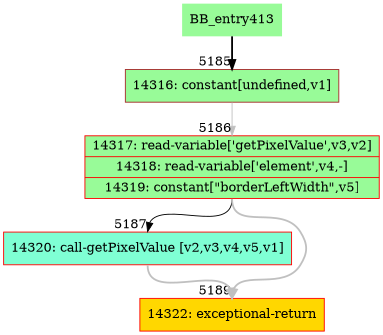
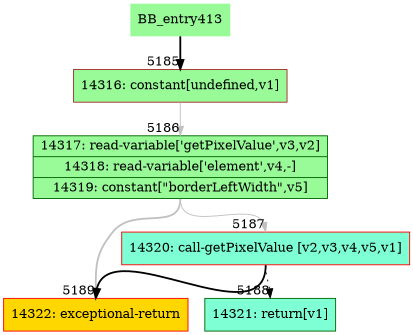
(232, 167) -> (180, 167)
(194, 216) -> (218, 216)
(185, 282) -> (185, 283)
none -> (270, 315)
